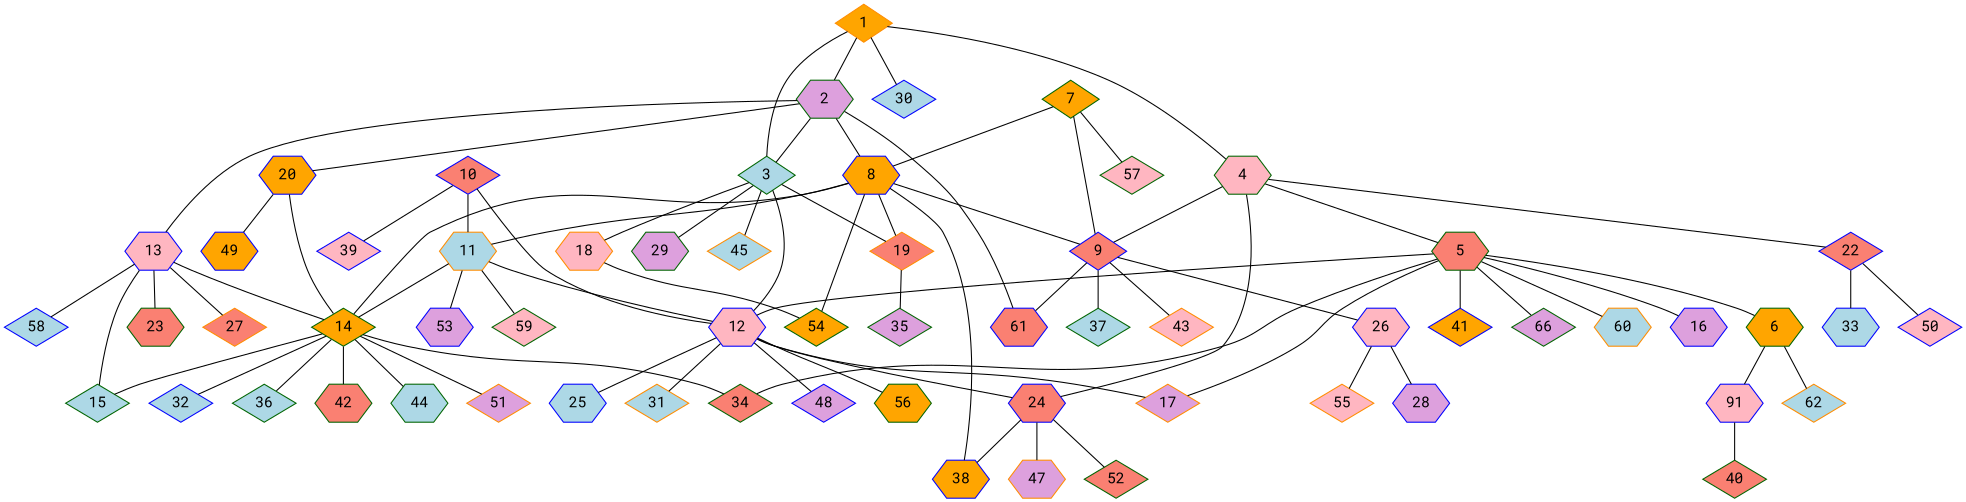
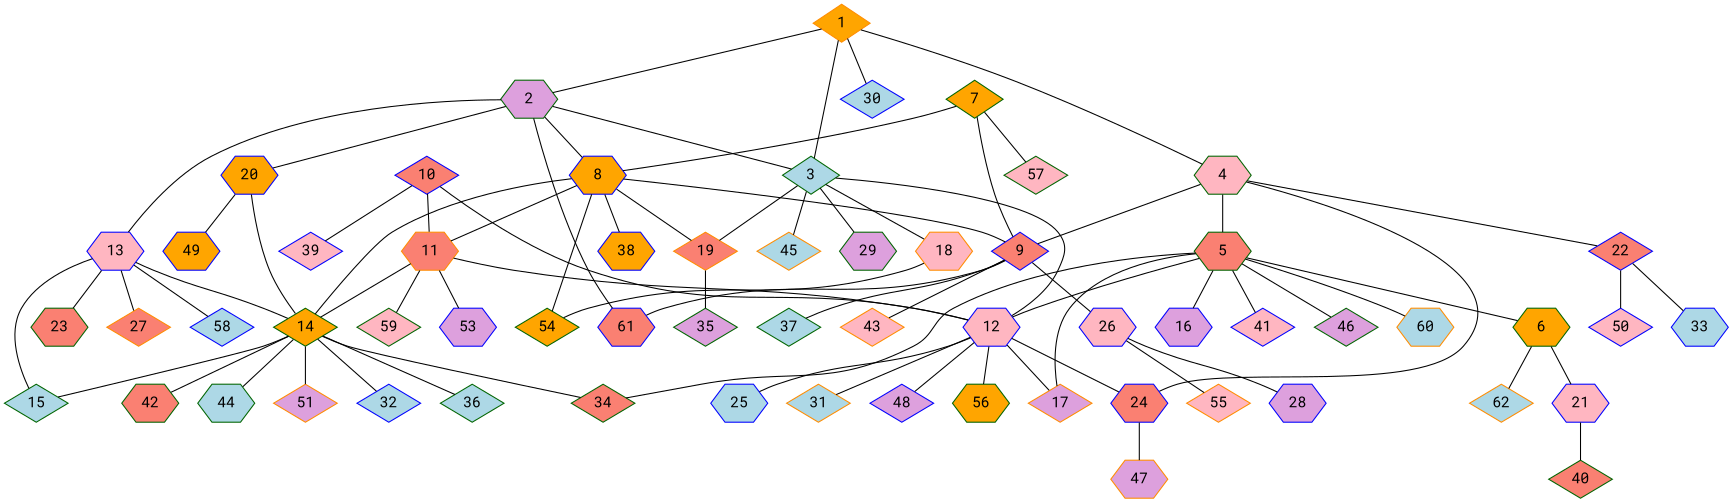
(468, 251) -> (430, 251)
(1460, 327) -> (1263, 327)
(1544, 327) -> (1346, 327)
(1735, 403) -> (1580, 403)
(999, 441) -> none
(1116, 479) -> none
